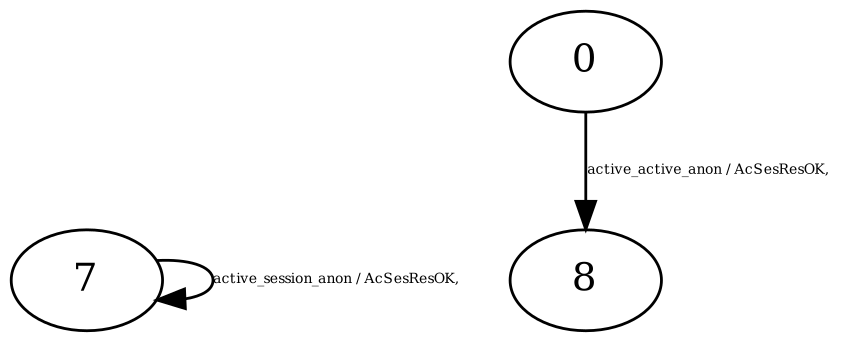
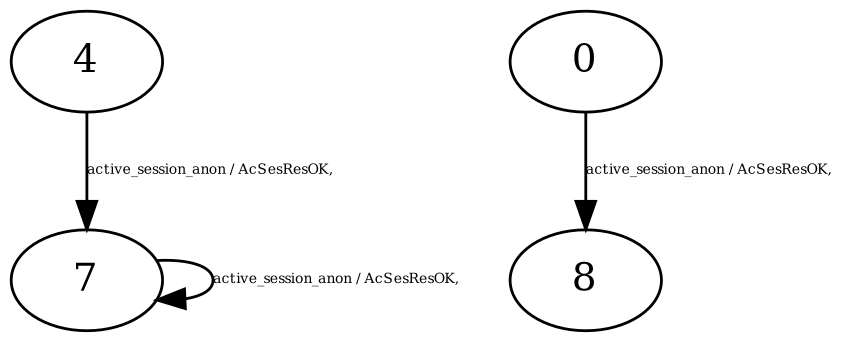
none -> (87, 62)
(709, 171) -> (709, 171)
